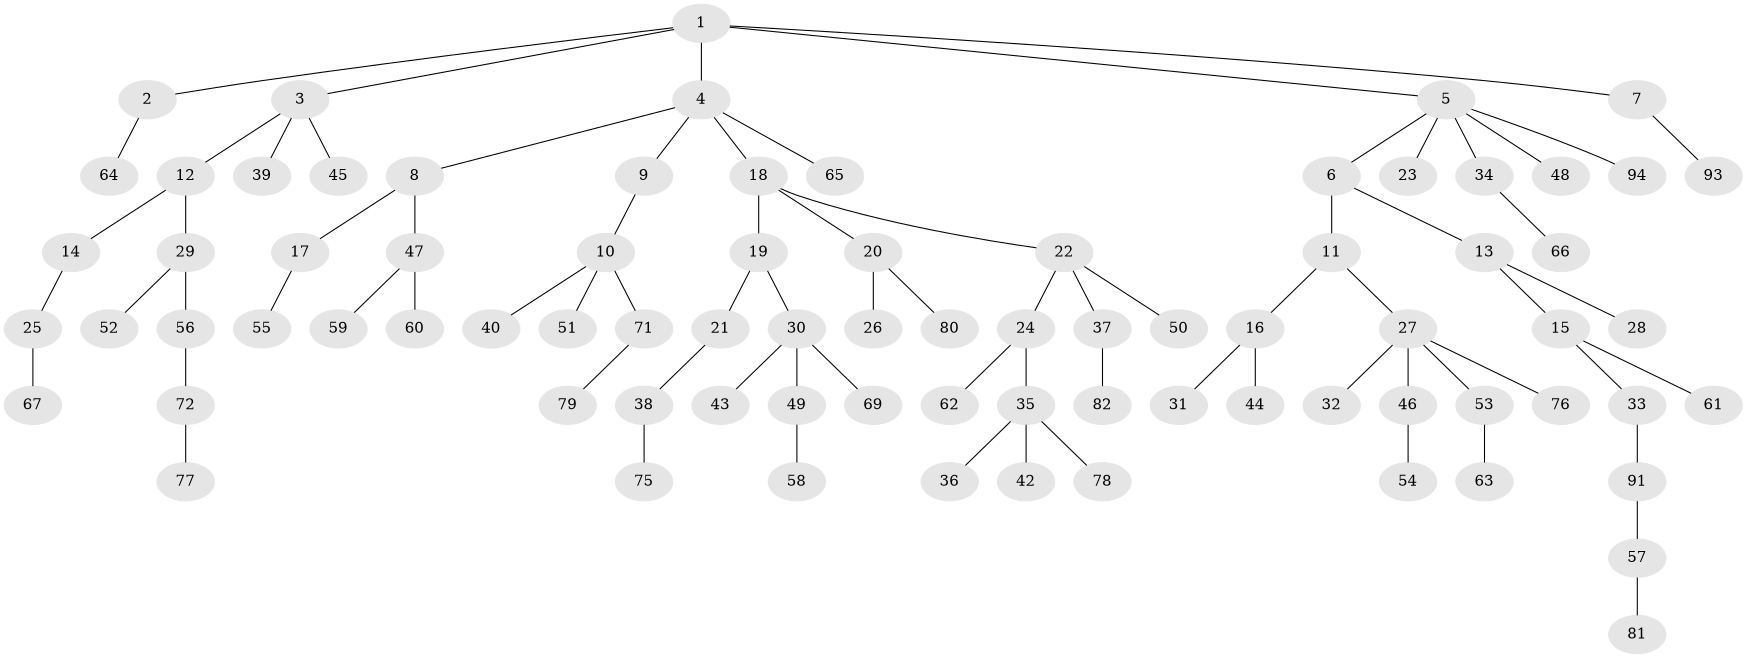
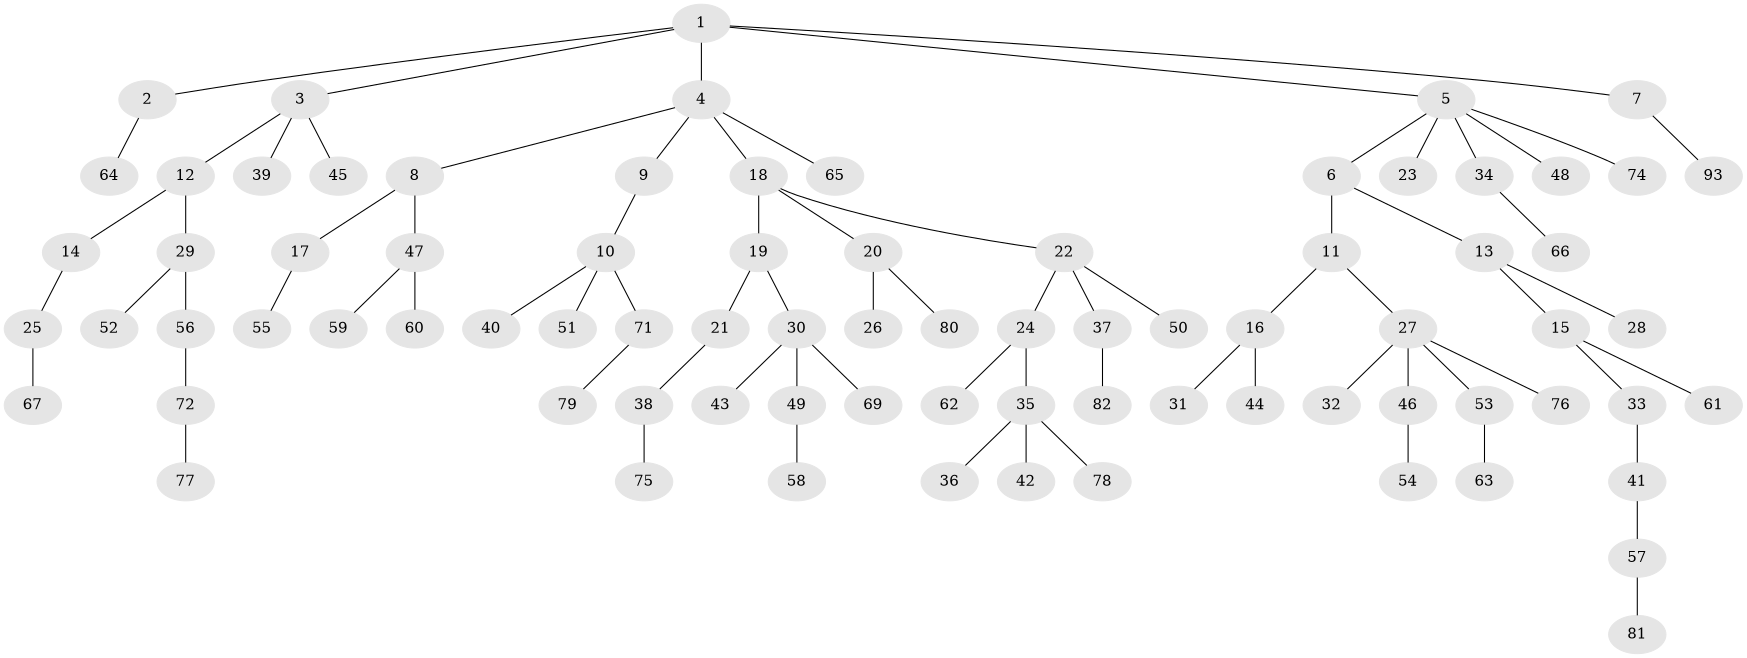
(1637, 176) -> (1637, 176)
(1637, 482) -> (1637, 482)
